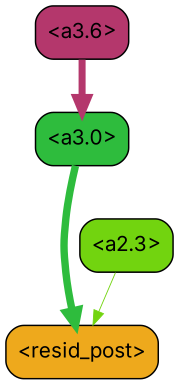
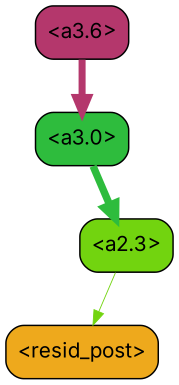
(64, 238) -> (101, 185)
